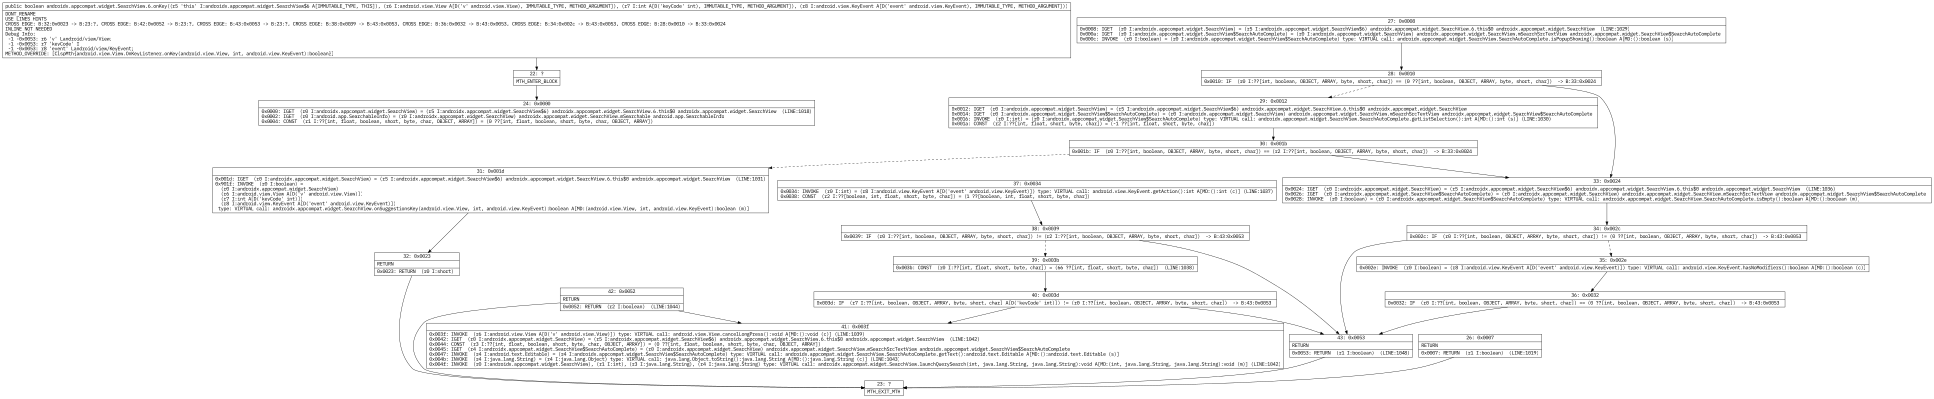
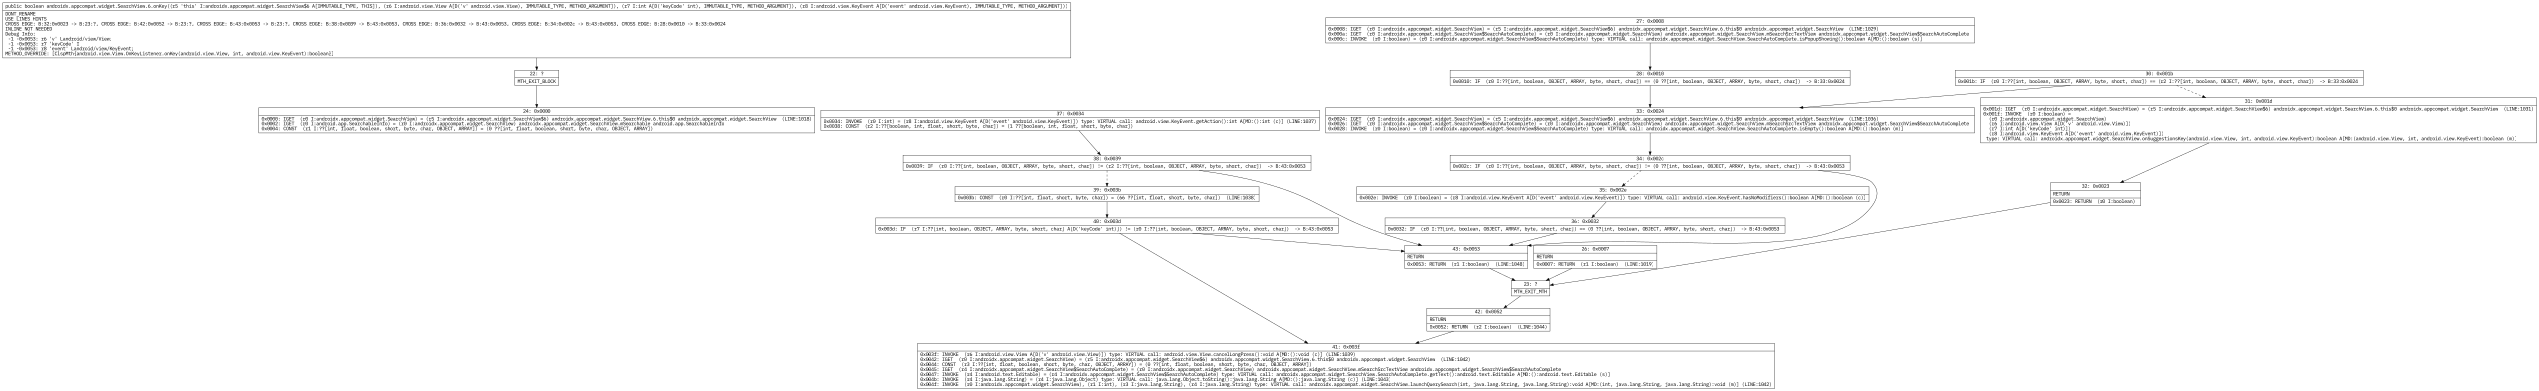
(537, 81) -> (537, 81)
(1273, 113) -> none
(261, 184) -> (2029, 114)
(417, 272) -> (2096, 202)
(438, 372) -> (1514, 301)
